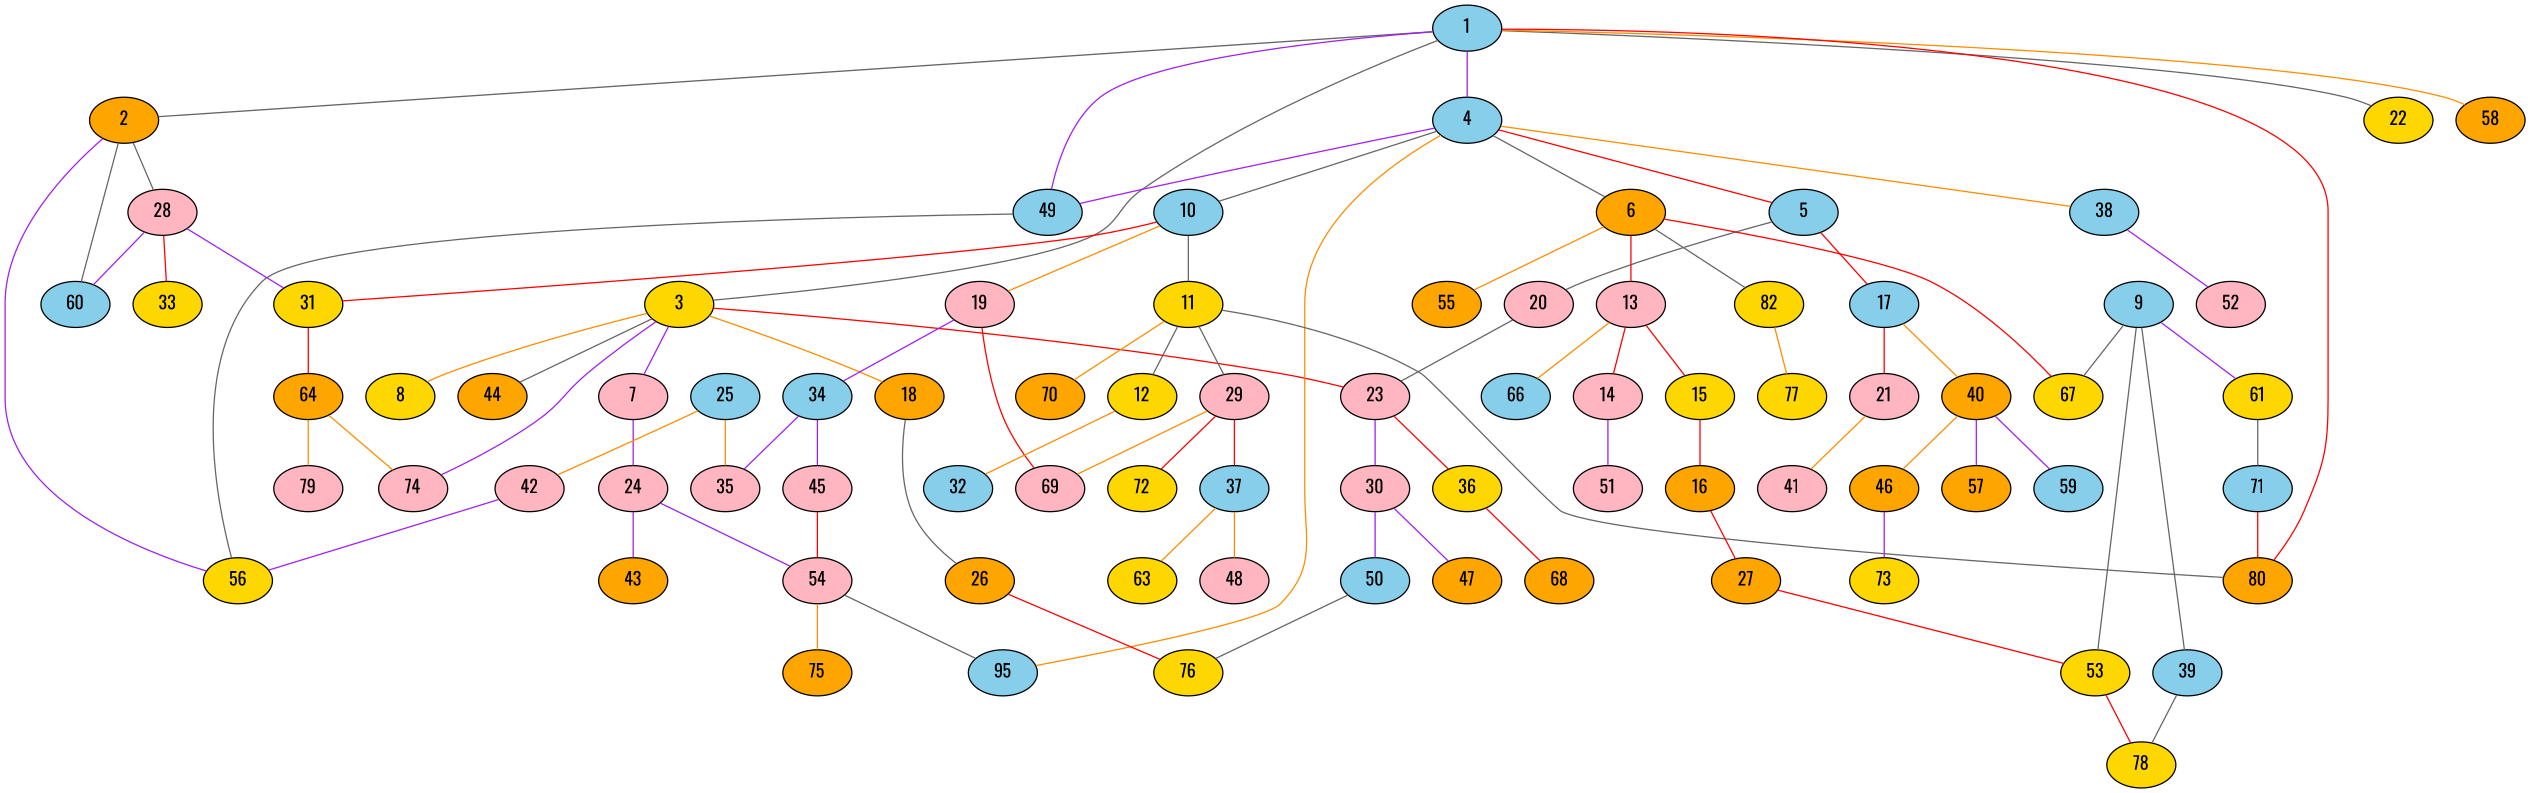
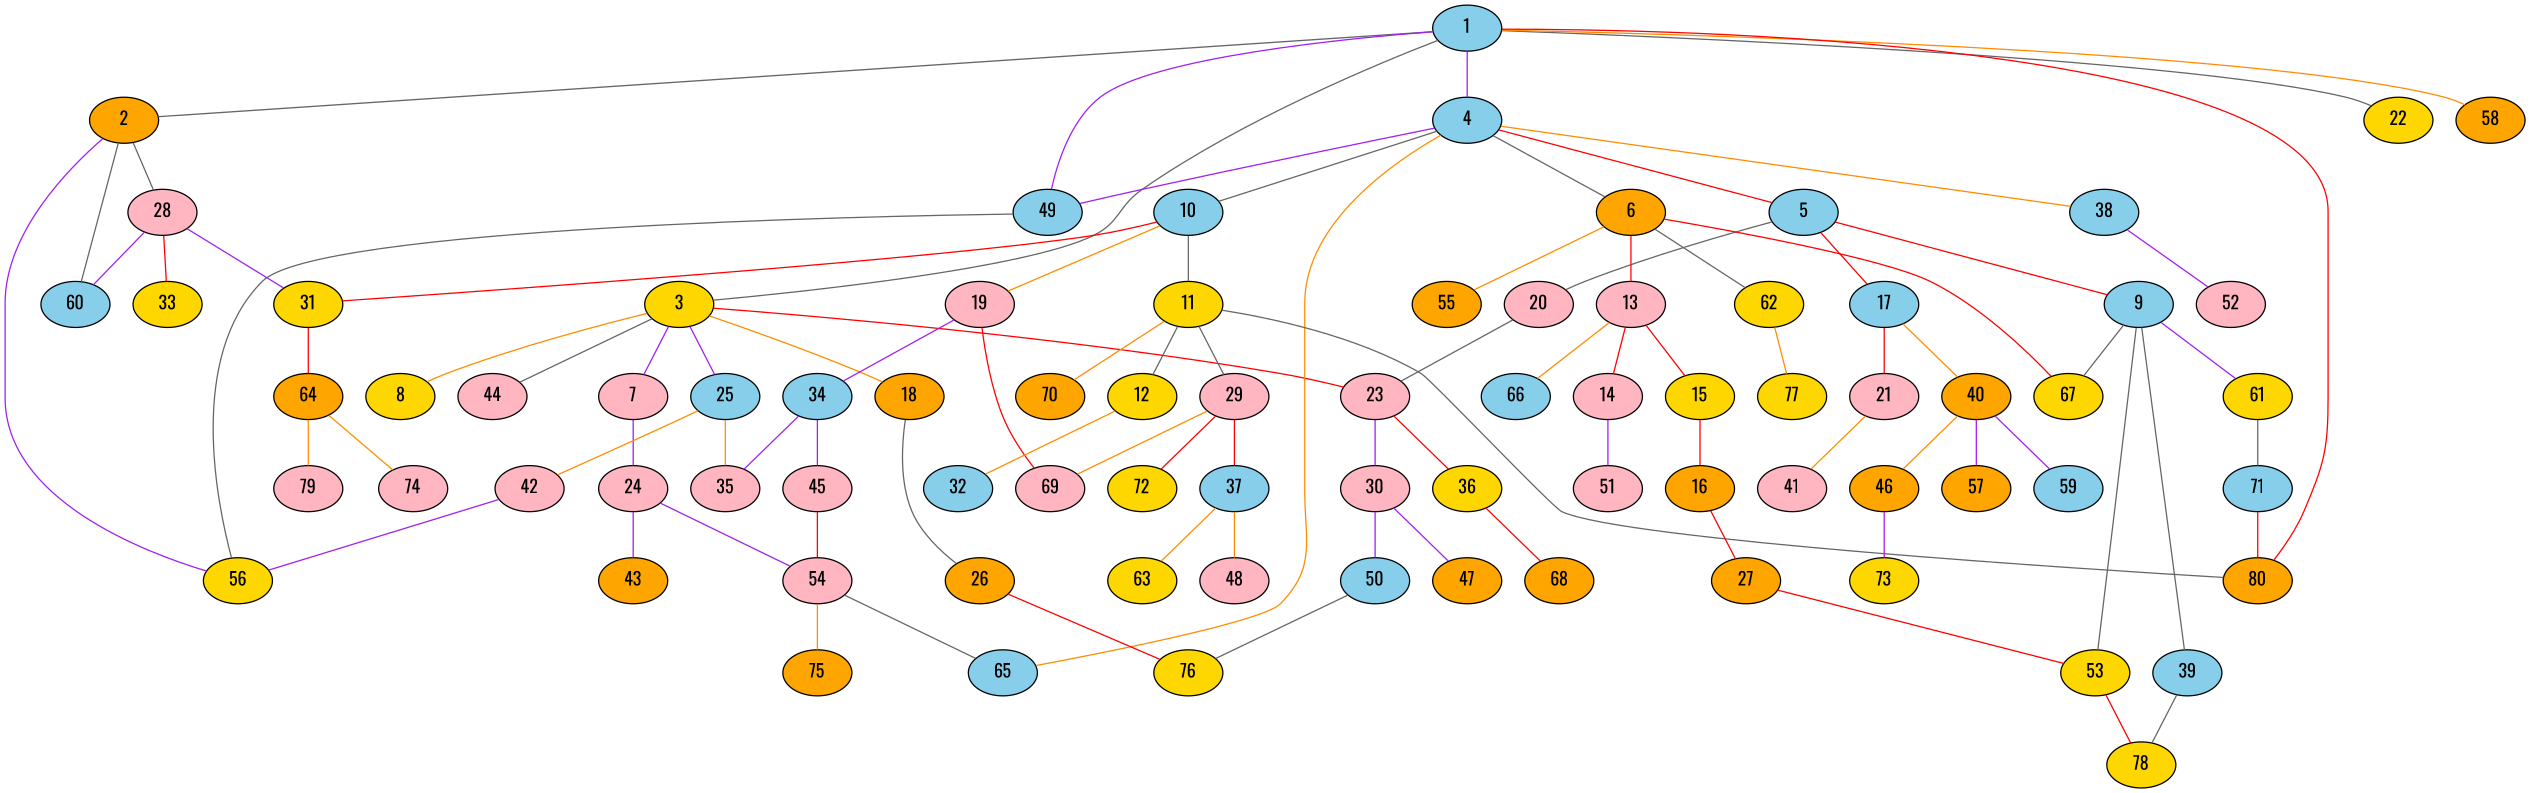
none -> (1971, 258)
(1769, 304) -> (1769, 304)
(492, 397) -> (492, 397)
(554, 406) -> (702, 351)
(1003, 673) -> (1003, 673)
